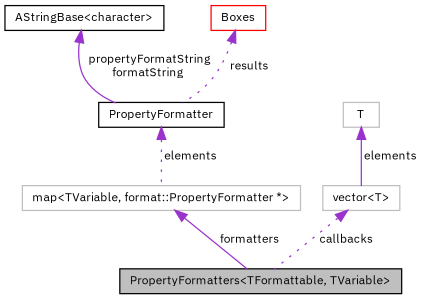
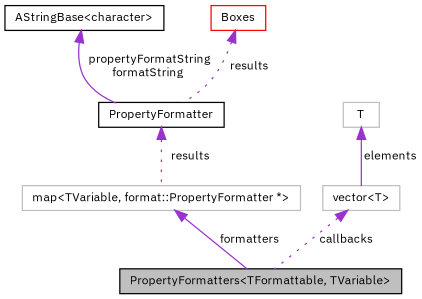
(189, 156) -> (189, 156)
